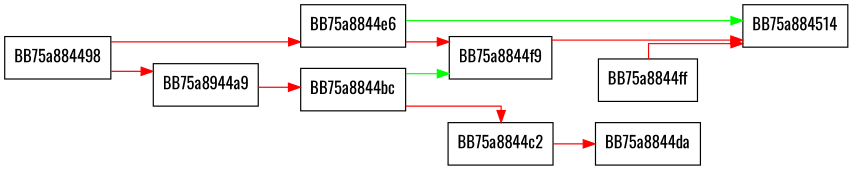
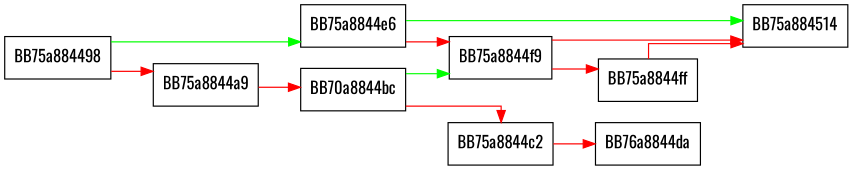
(200, 42) -> (200, 42)
none -> (569, 69)
(206, 85) -> (206, 85)
(353, 90) -> (353, 90)
(648, 144) -> (648, 144)
